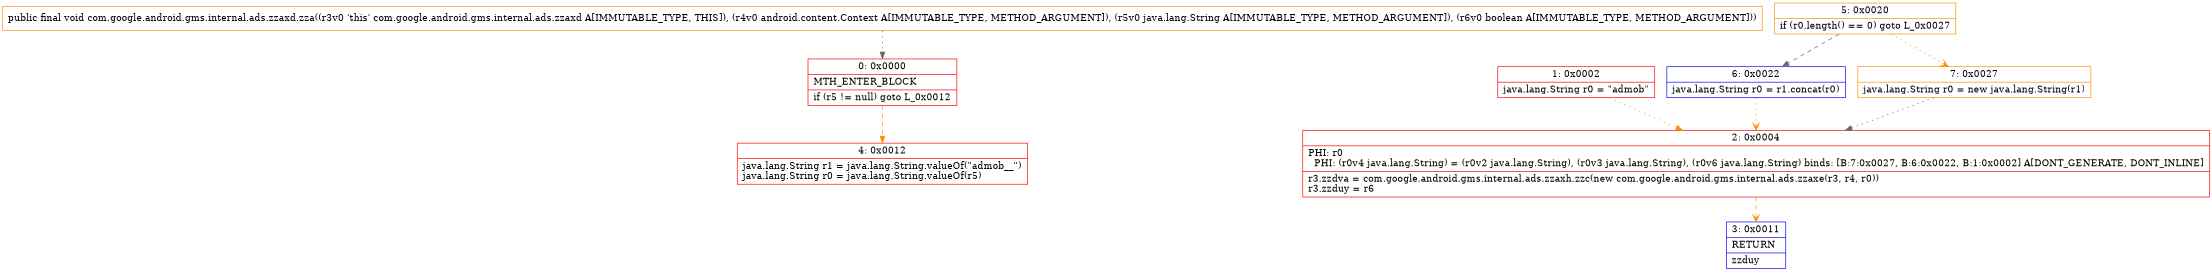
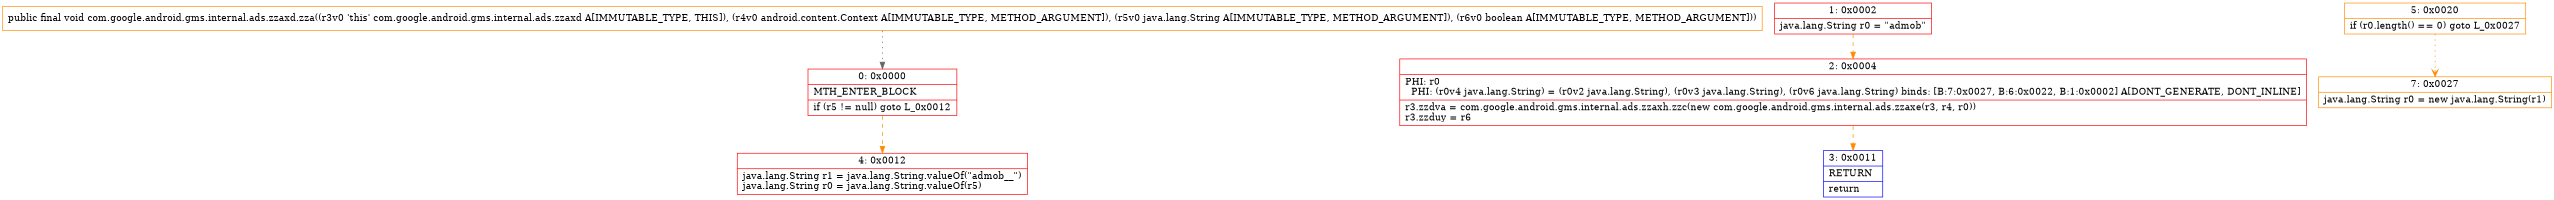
(1756, 82) -> none
(1643, 113) -> (1853, 43)
(1893, 113) -> none
(1756, 206) -> (1853, 135)
(1746, 260) -> (1844, 189)
